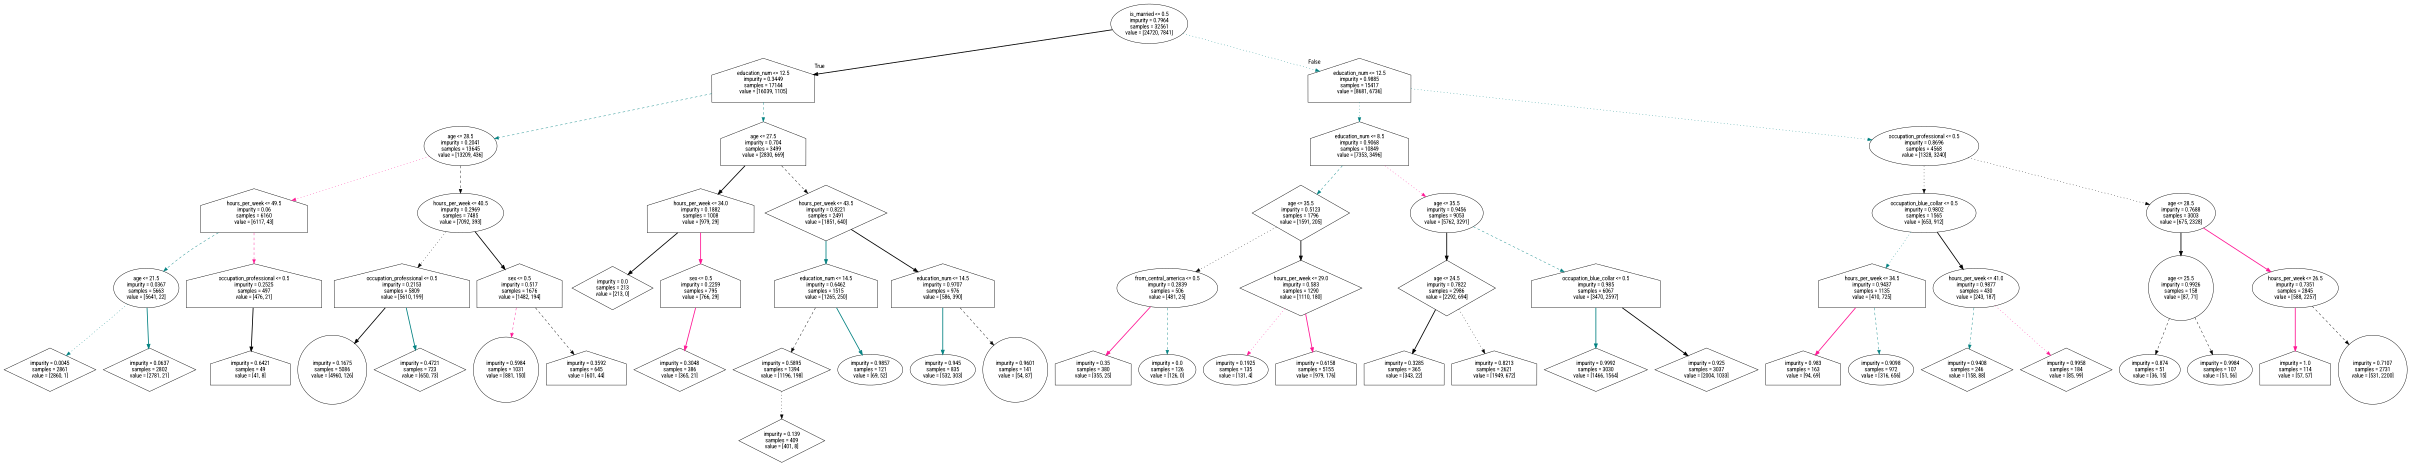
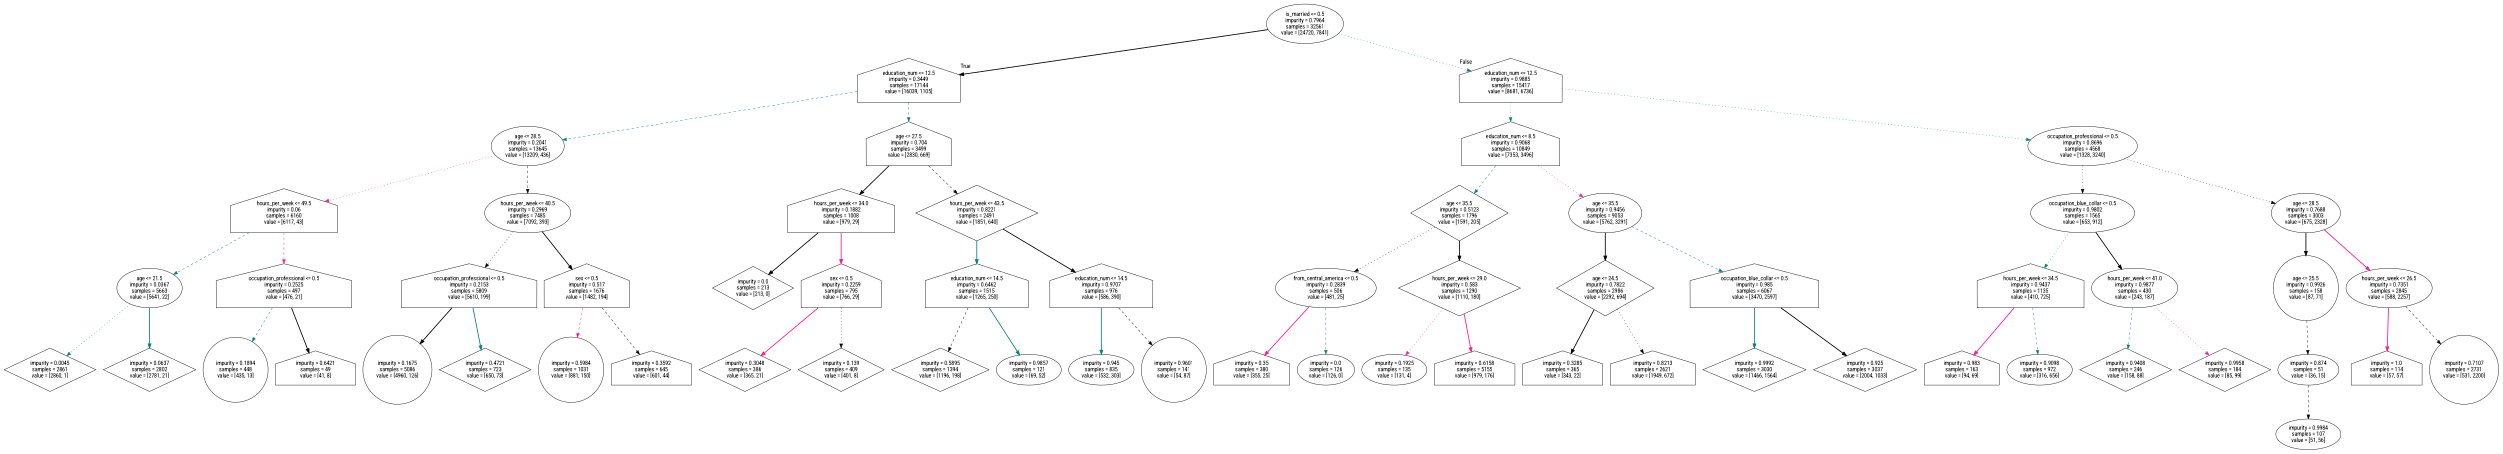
(2203, 334) -> (2308, 400)
none -> (236, 370)
(782, 403) -> (841, 326)
